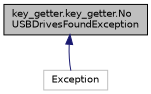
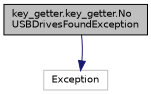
(69, 58) -> (82, 48)
